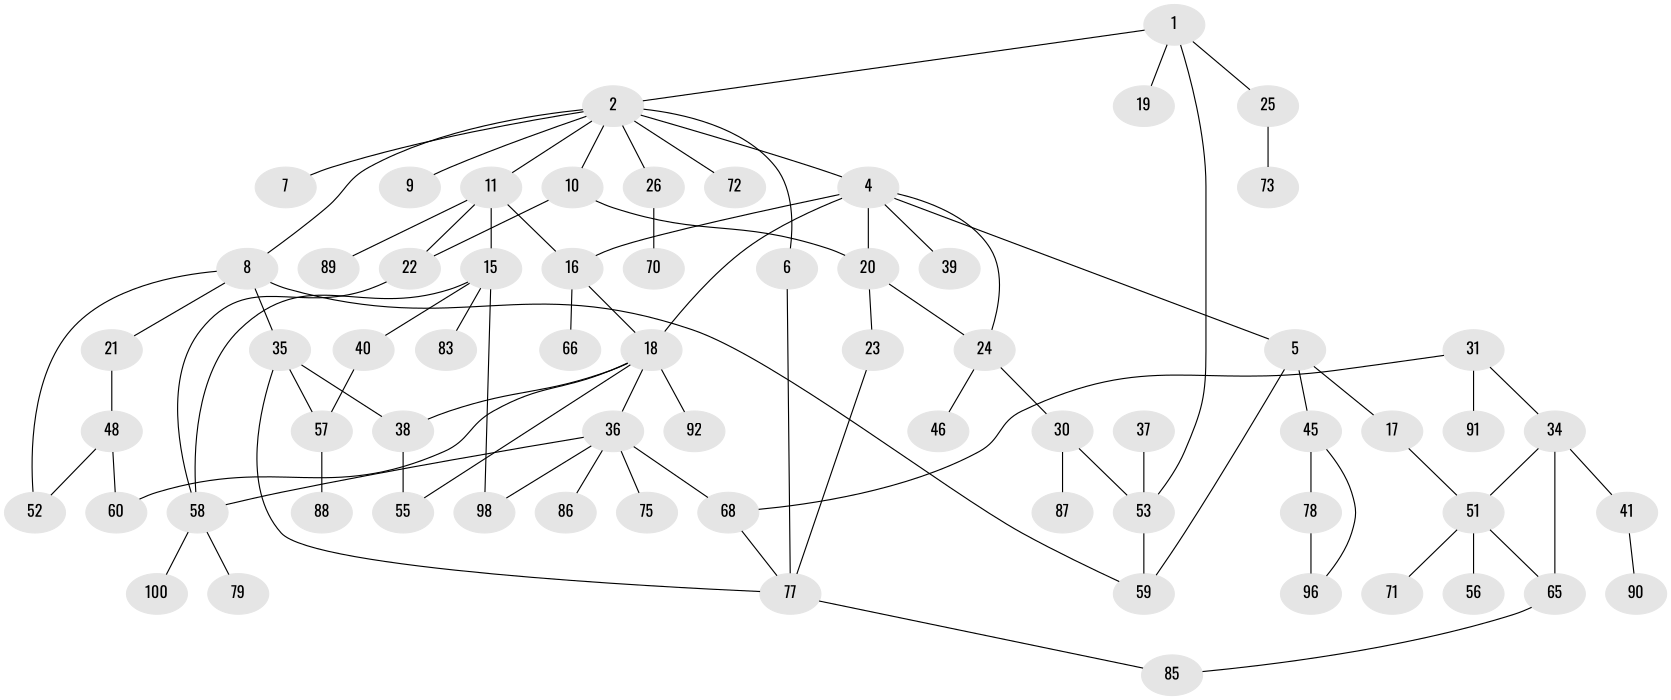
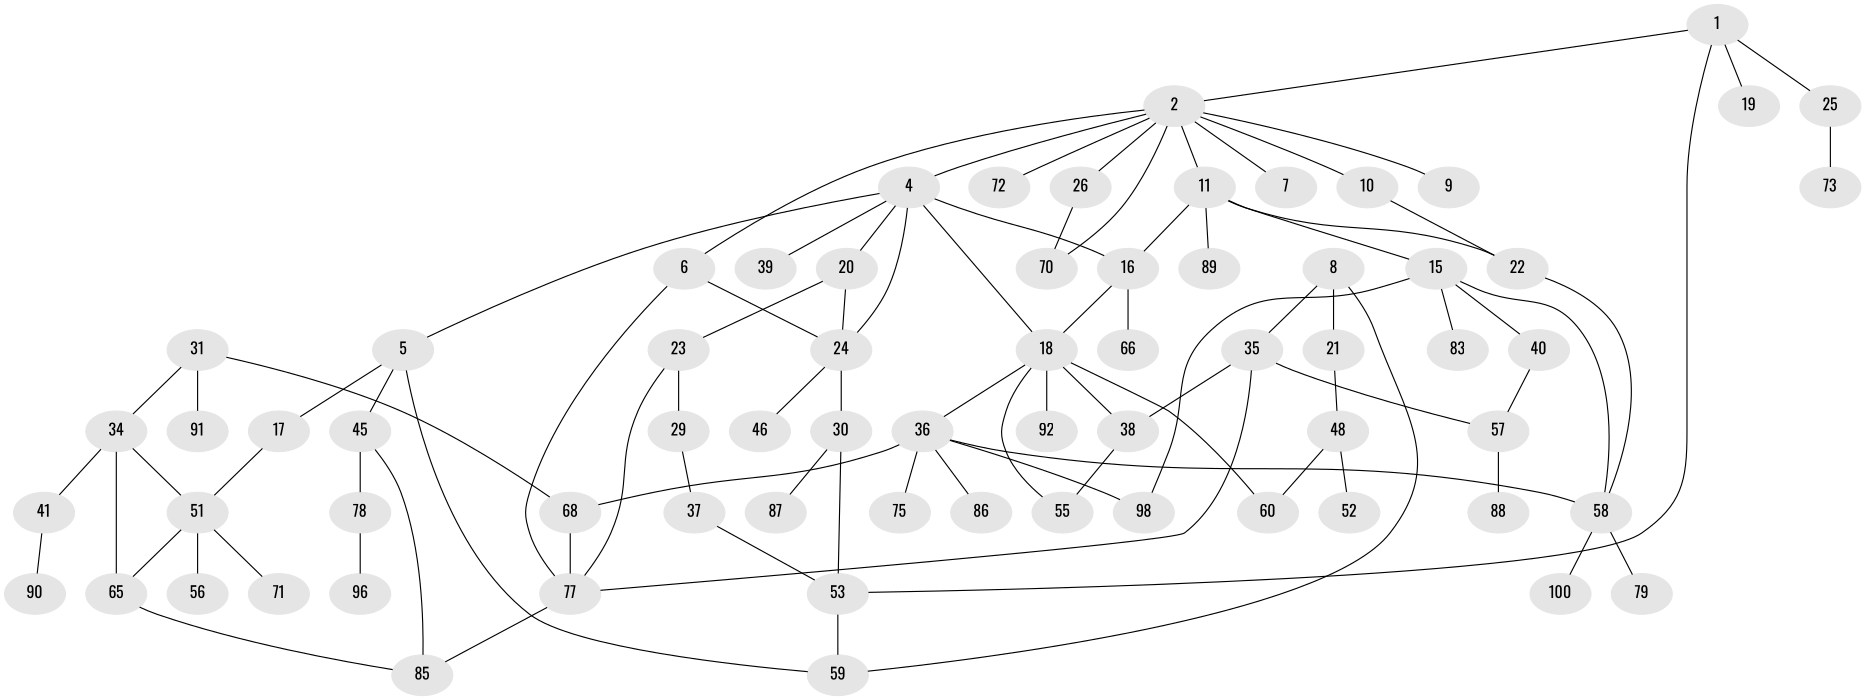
(385, 159) -> (1128, 199)
(720, 228) -> none
none -> (754, 305)
(68, 334) -> none
none -> (679, 431)
(1356, 513) -> (415, 548)
